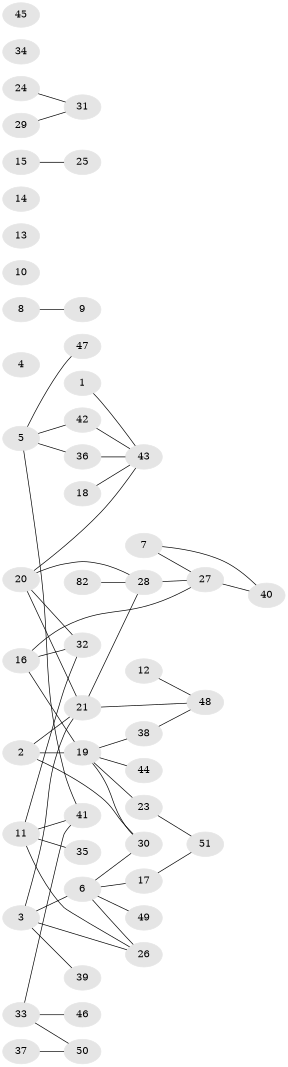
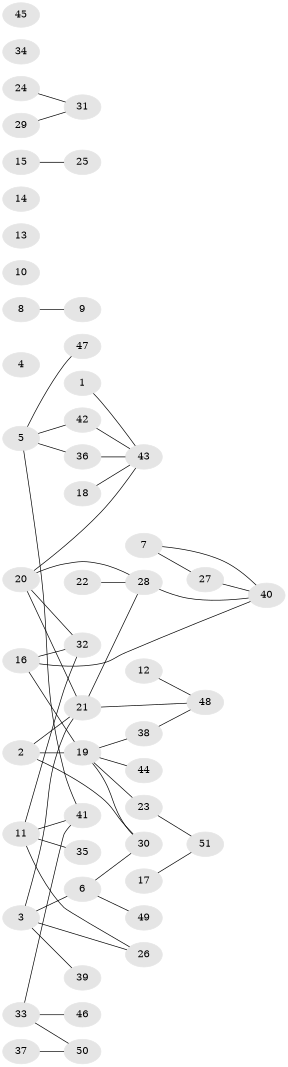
(175, 581) -> (203, 600)
(83, 582) -> (83, 582)
(108, 613) -> (147, 644)
(113, 885) -> none
(113, 922) -> none
